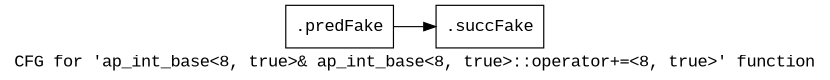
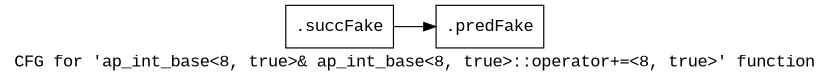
(409, 27) -> (409, 27)
